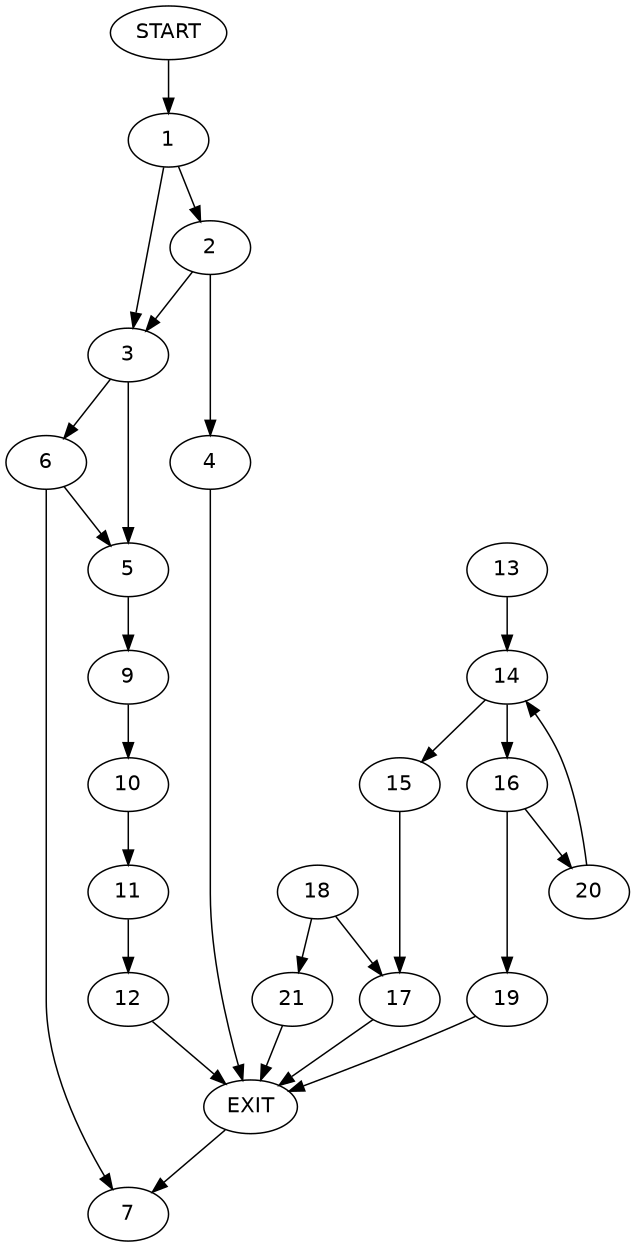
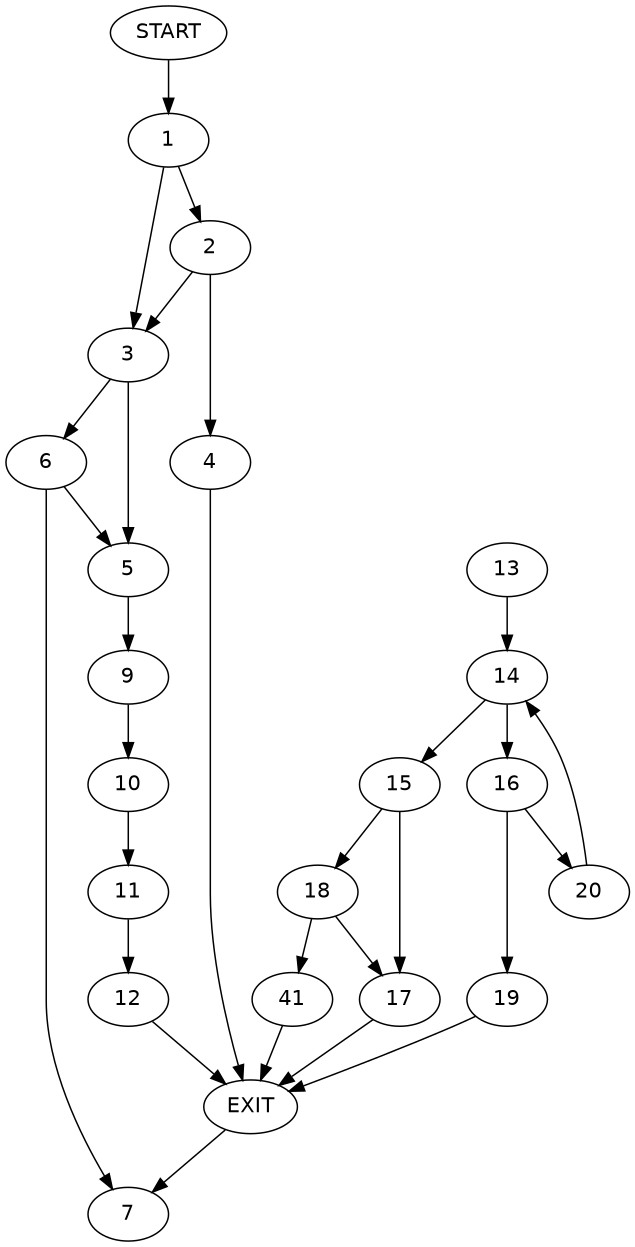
none -> (363, 832)
(292, 999) -> (292, 999)
